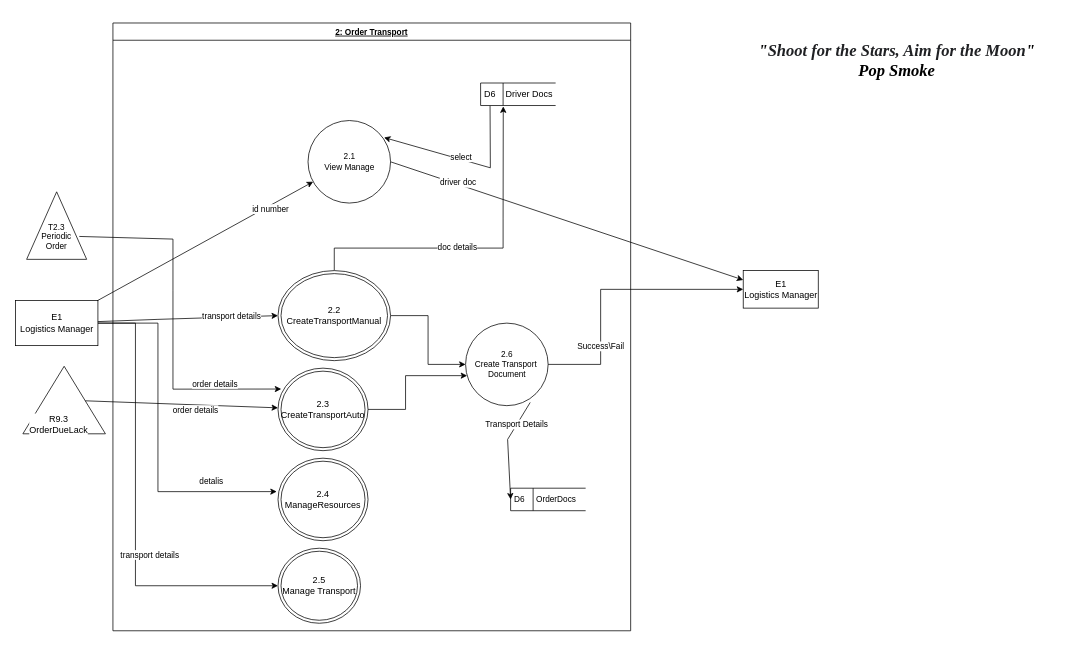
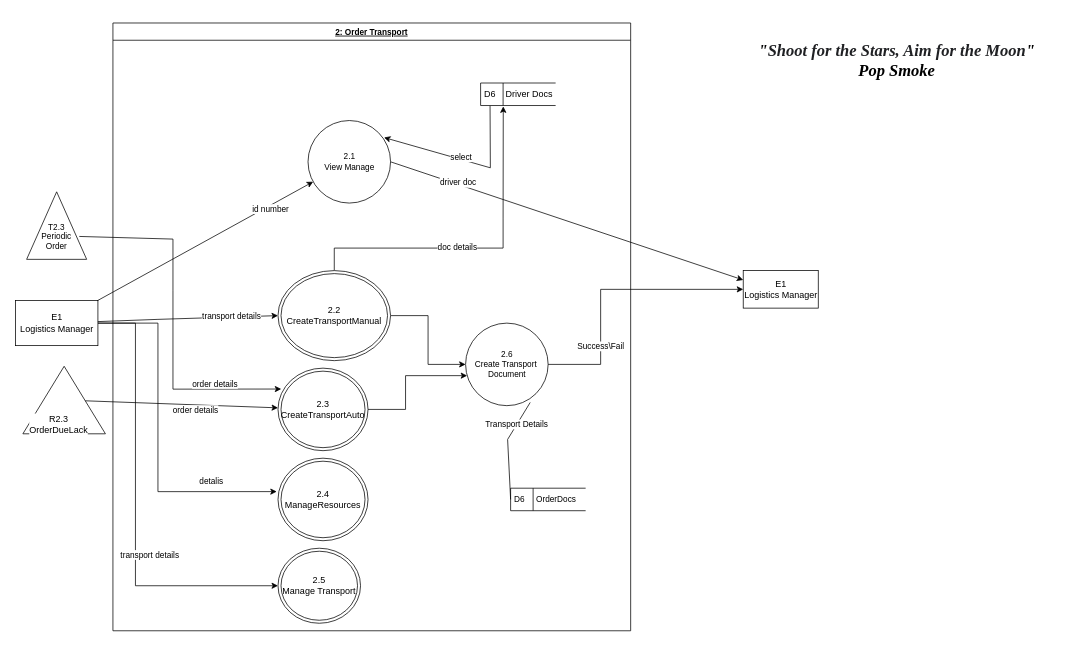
(59, 424) -> (59, 424)
(510, 492) -> (510, 494)
